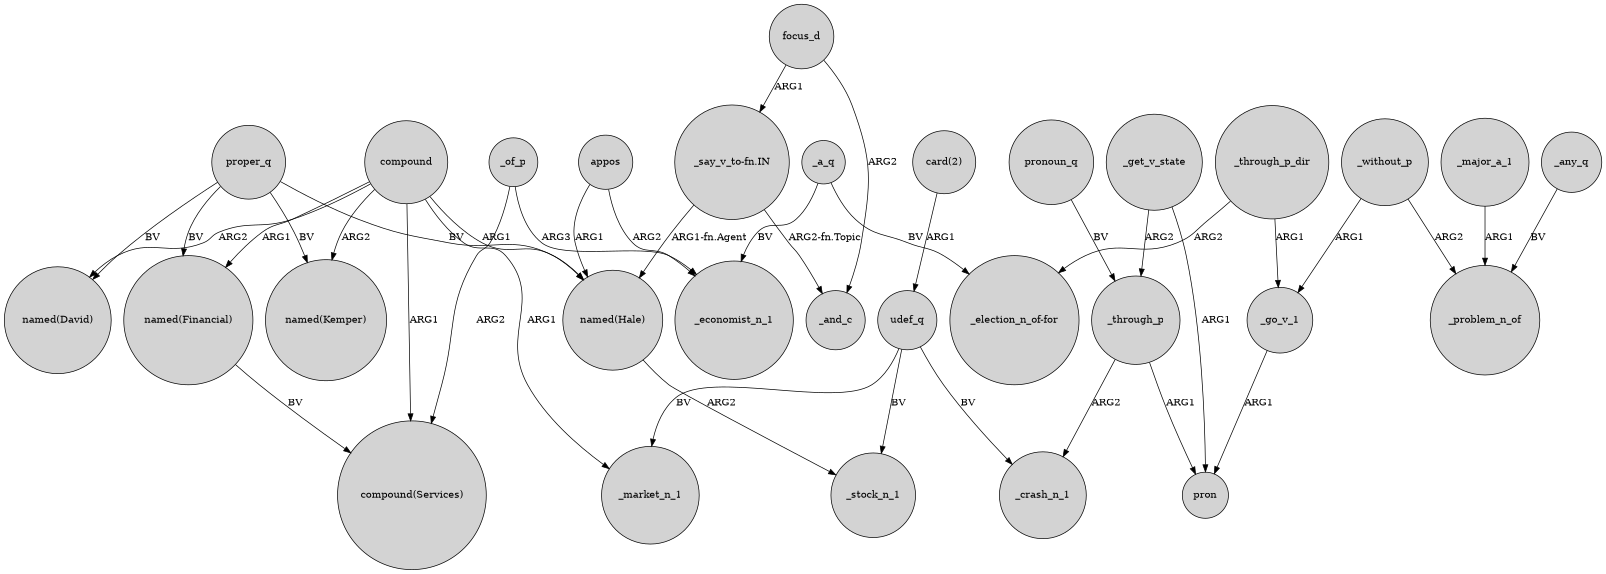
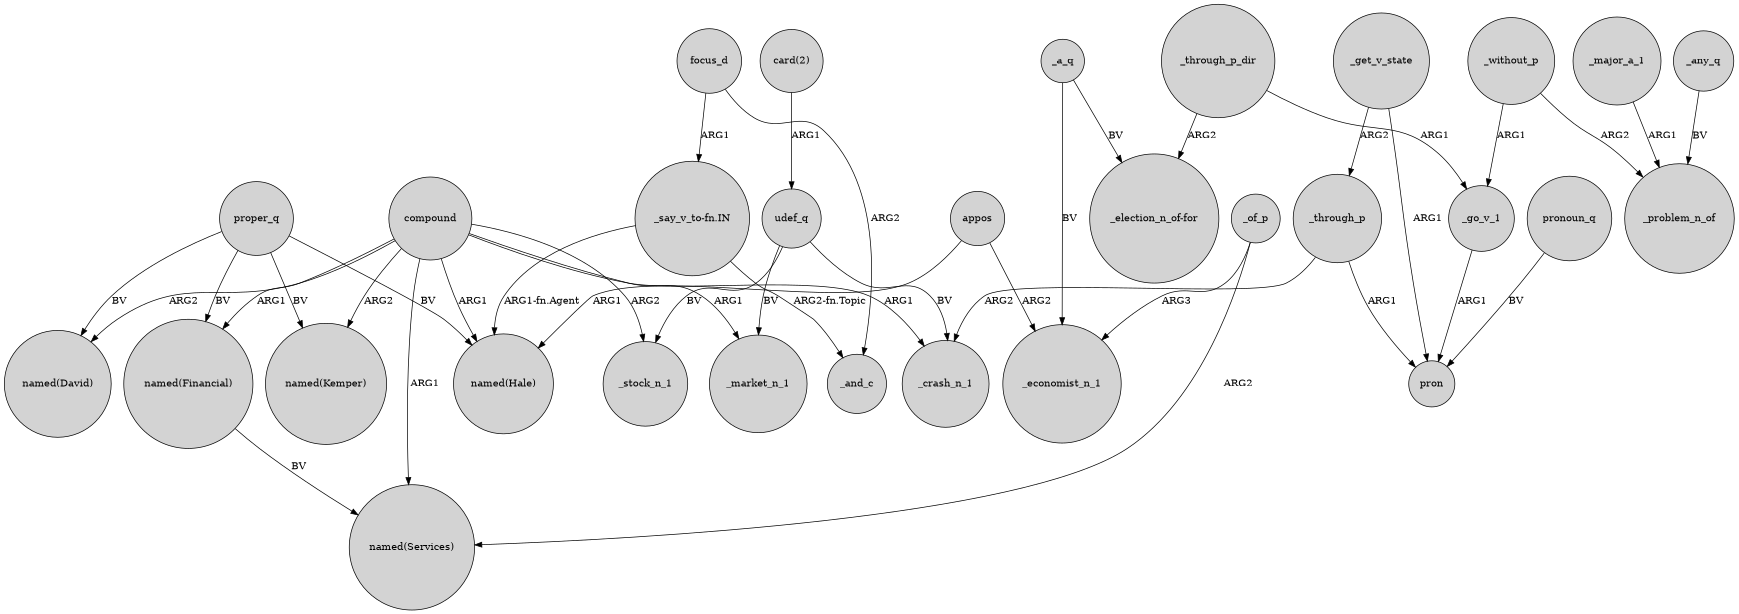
(1091, 237) -> (1499, 308)
none -> (771, 285)
(733, 420) -> (574, 257)
(412, 495) -> (412, 547)
